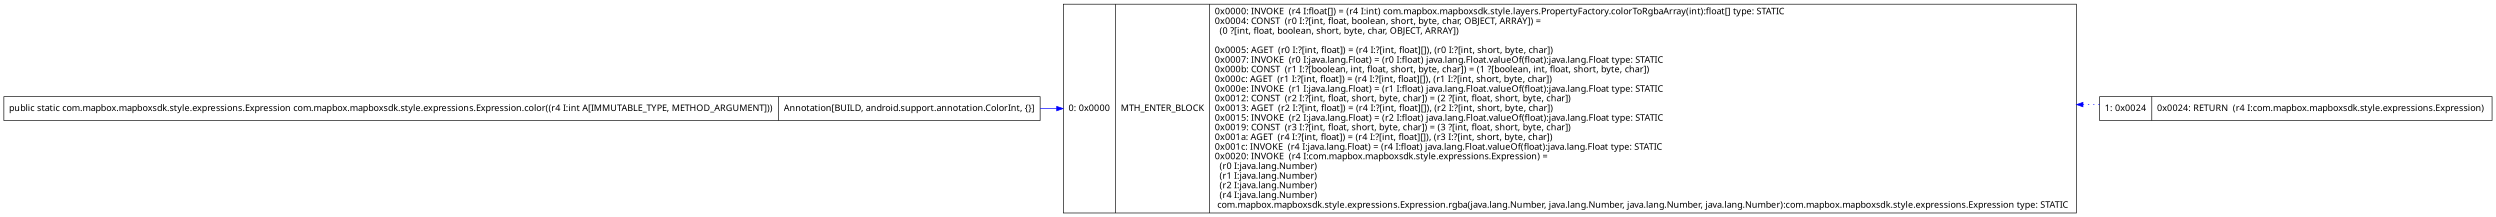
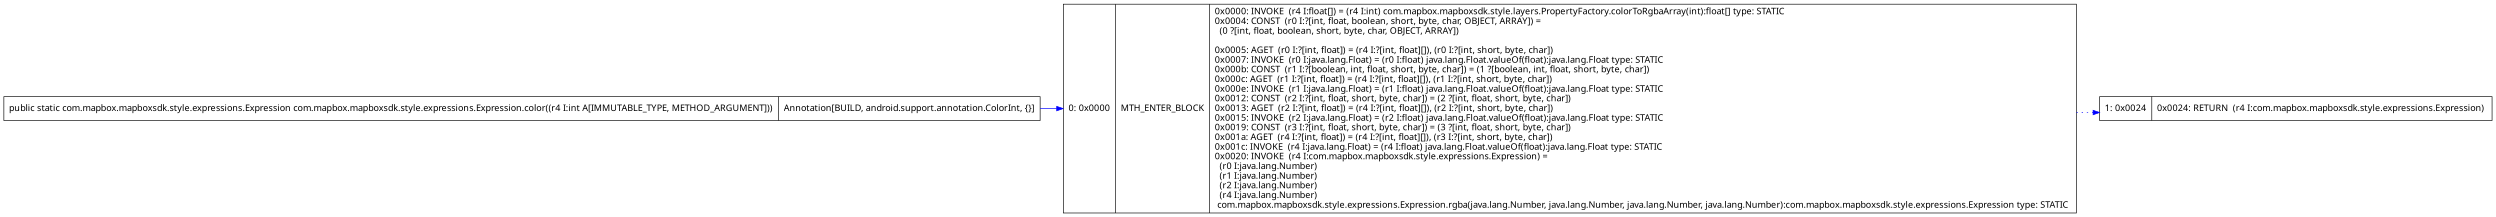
(2091, 105) -> (2085, 113)
